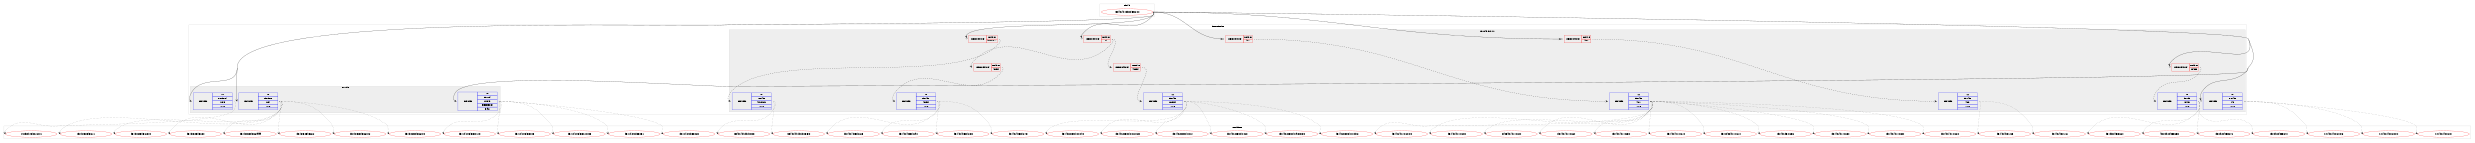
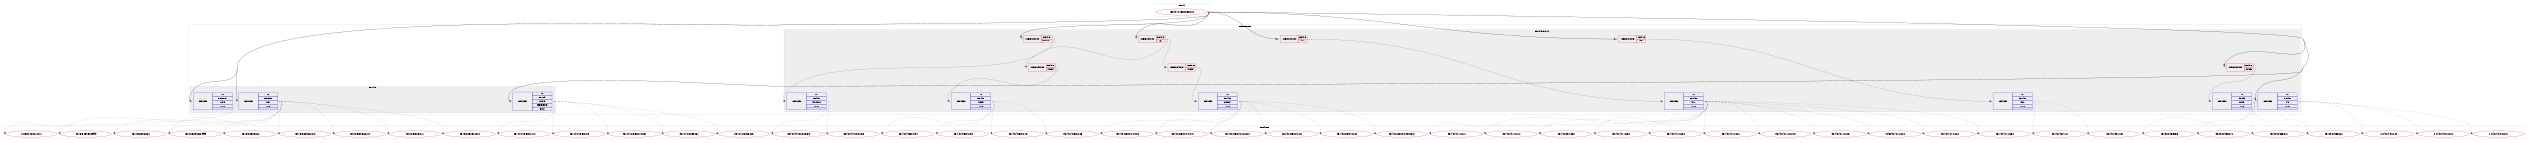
none -> (86, 134)
(1731, 134) -> (1511, 134)
(2169, 134) -> (2169, 134)
